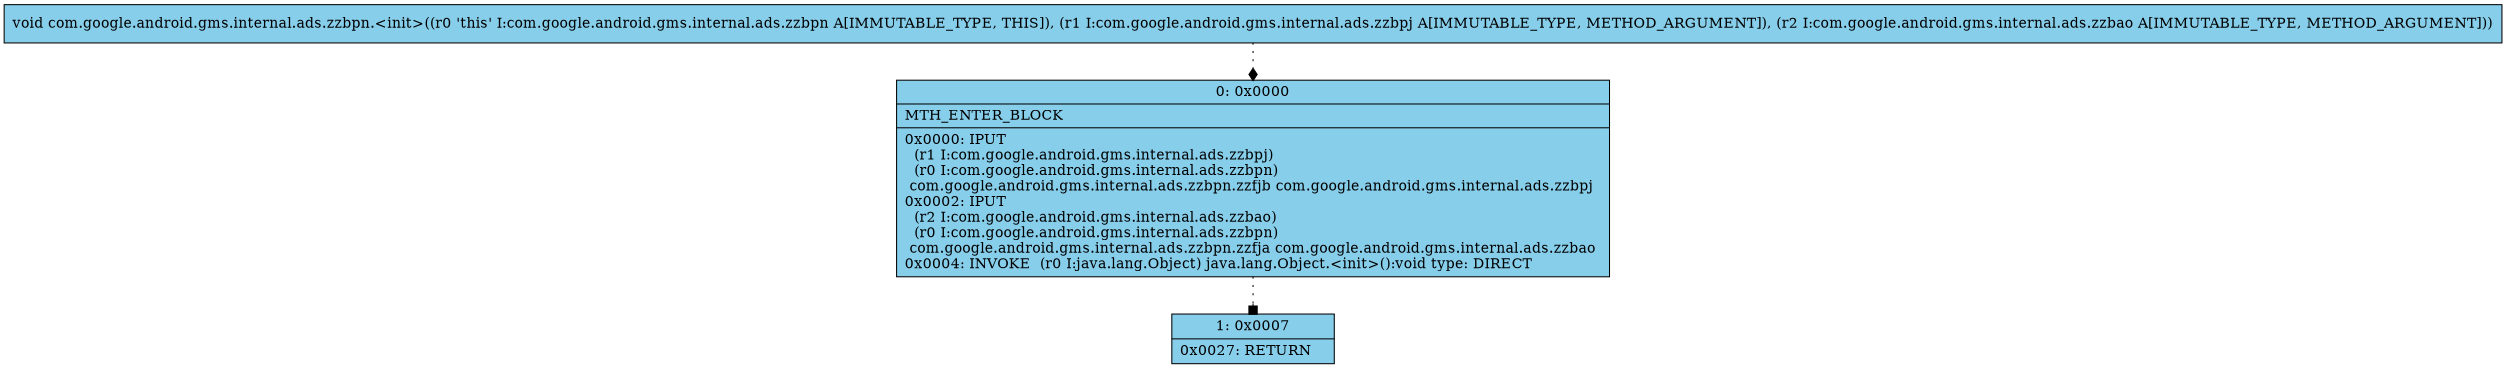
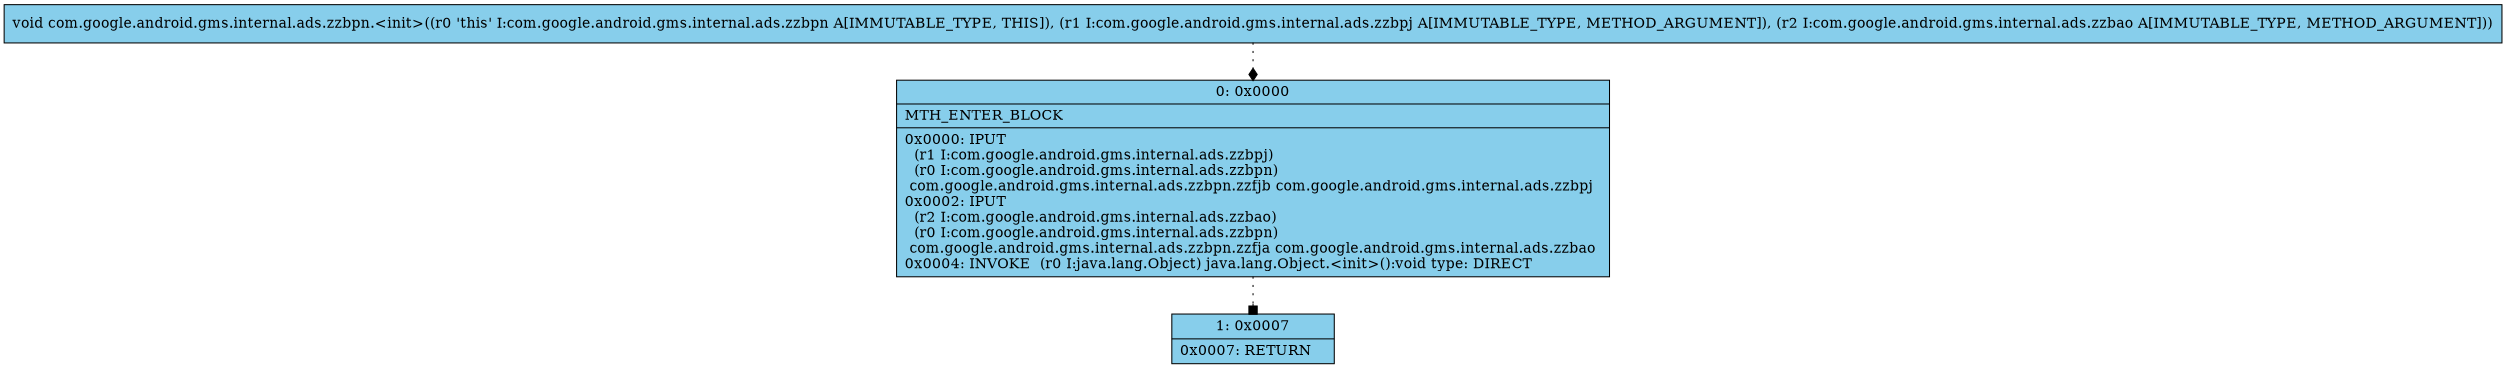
(1253, 351) -> (1253, 351)
